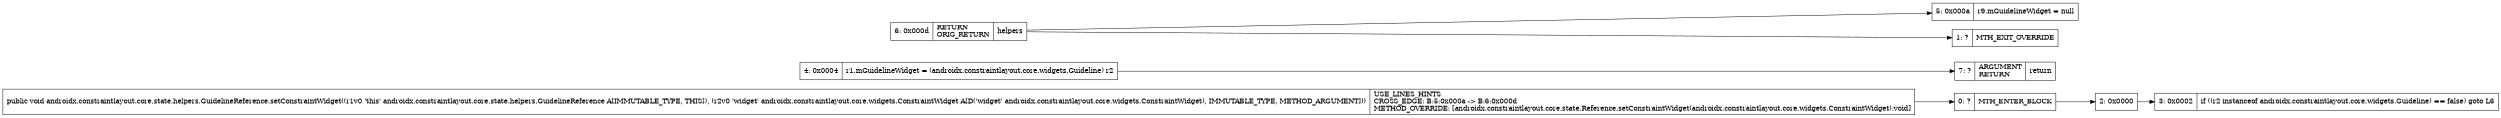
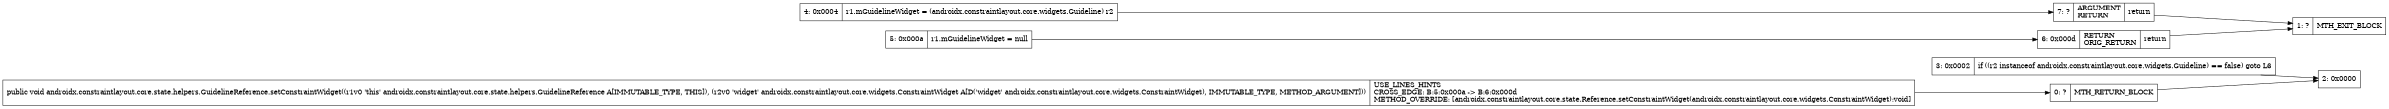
(2026, 12) -> (980, 39)
none -> (2221, 19)
(1477, 22) -> (1532, 40)
(1010, 31) -> (2155, 39)
(2015, 38) -> (2349, 26)
(2015, 102) -> (2114, 92)
(2144, 102) -> (2287, 76)
